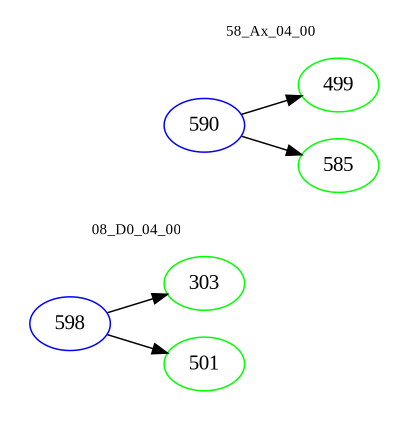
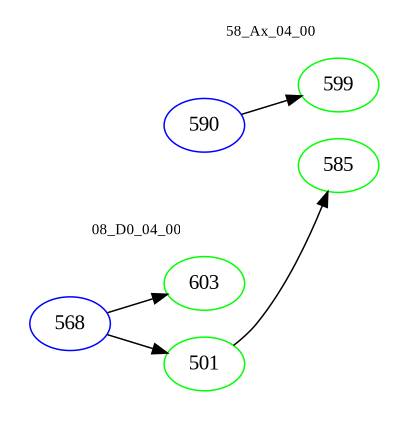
(339, 85) -> (339, 85)
(264, 143) -> (286, 281)
(204, 283) -> (204, 283)
(70, 324) -> (70, 324)
